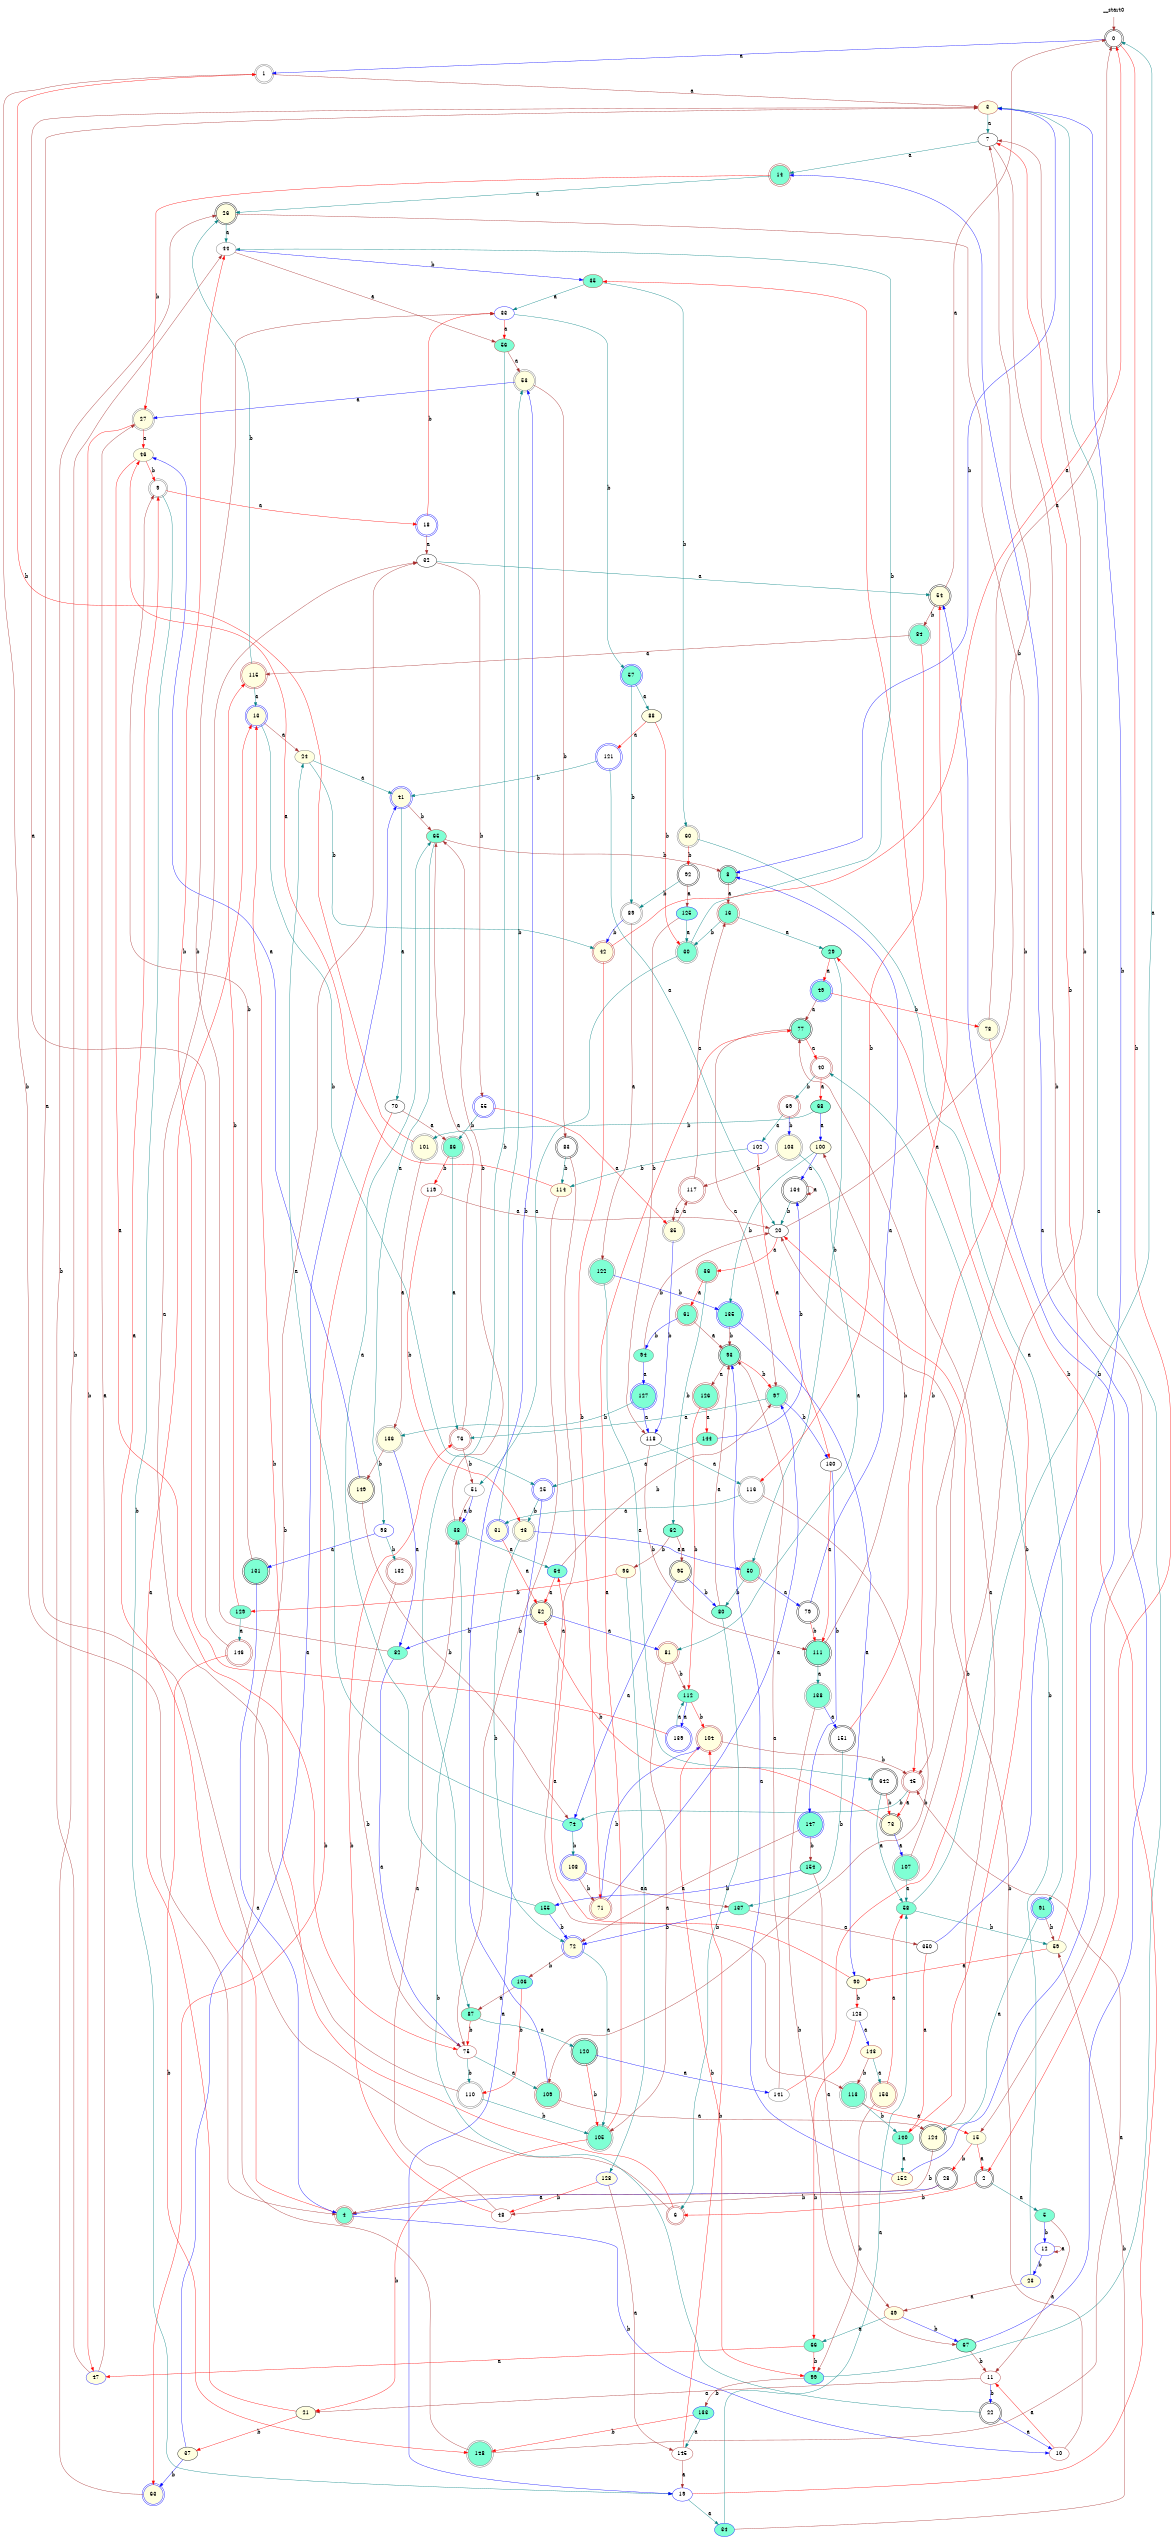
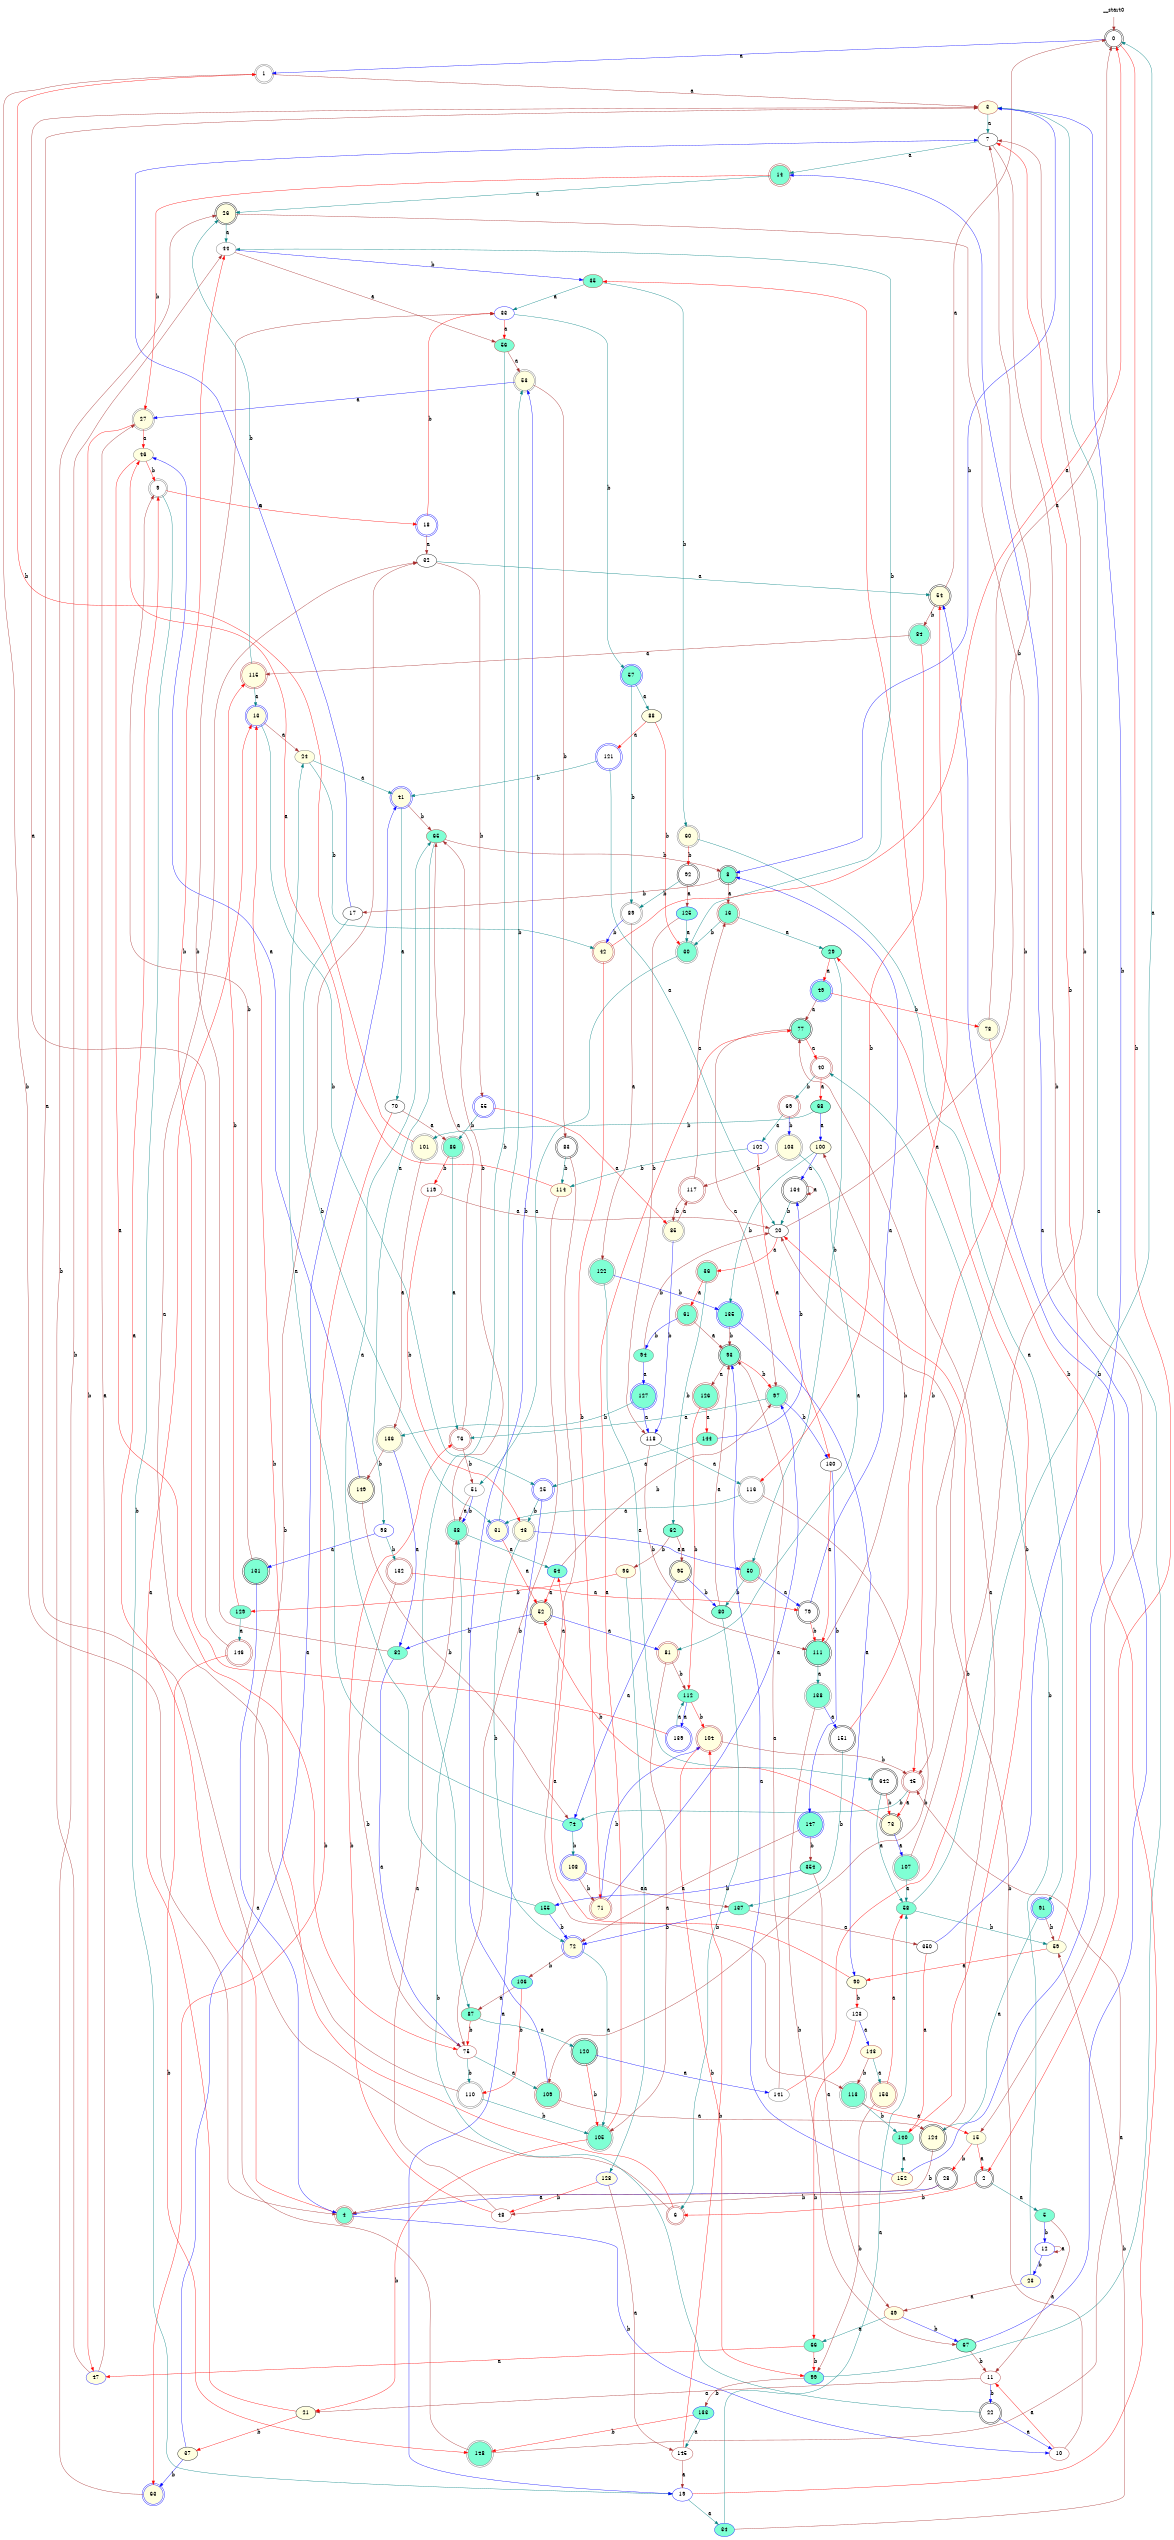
none -> (353, 913)
none -> (603, 1596)
(811, 1868) -> (811, 1868)
